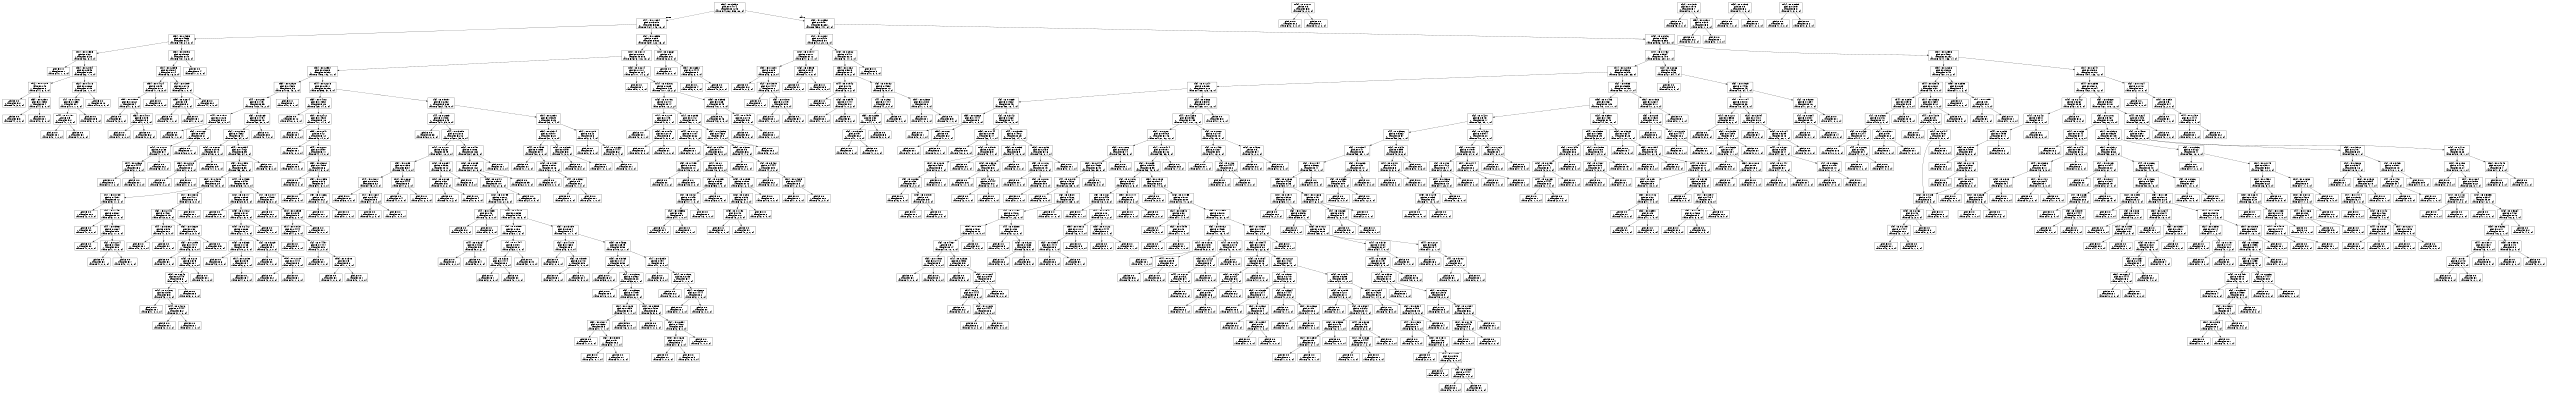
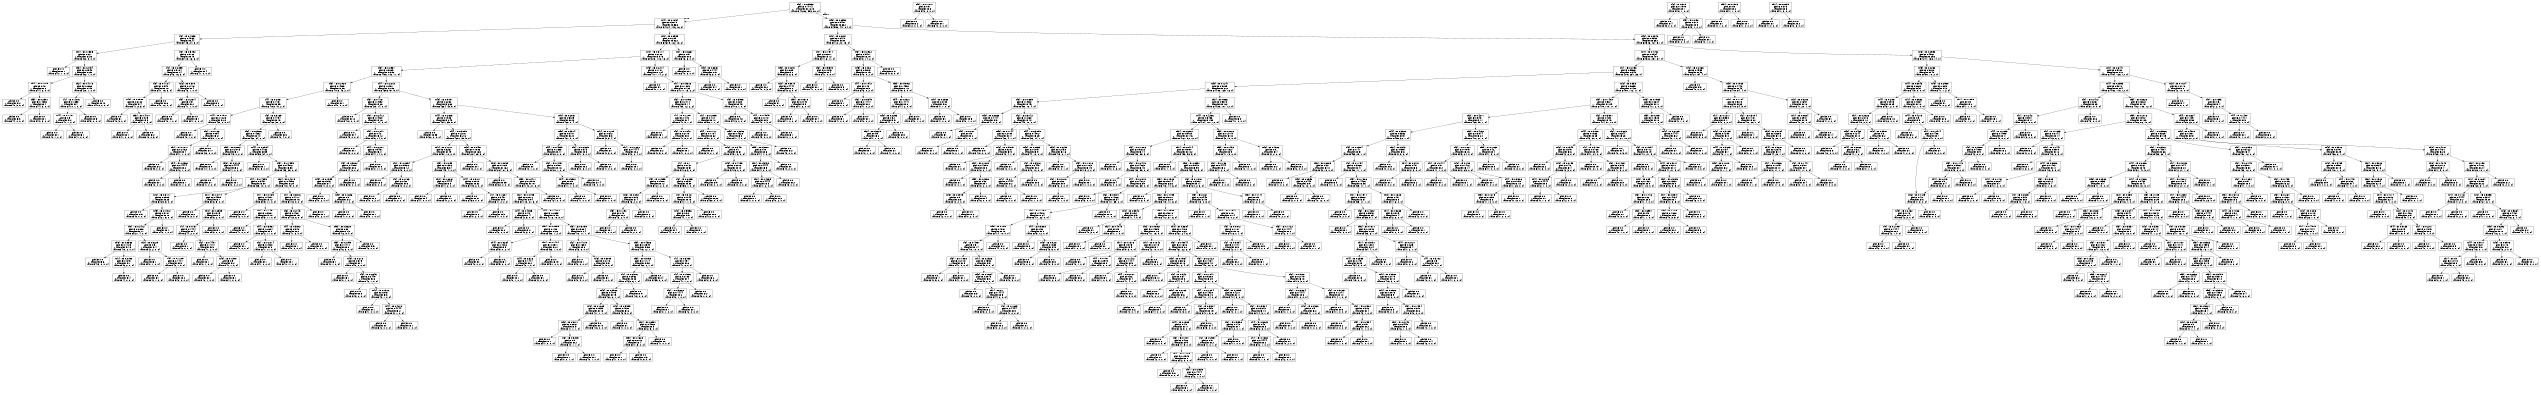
(39, 87) -> (39, 87)
(870, 119) -> (889, 119)
(1650, 135) -> none
